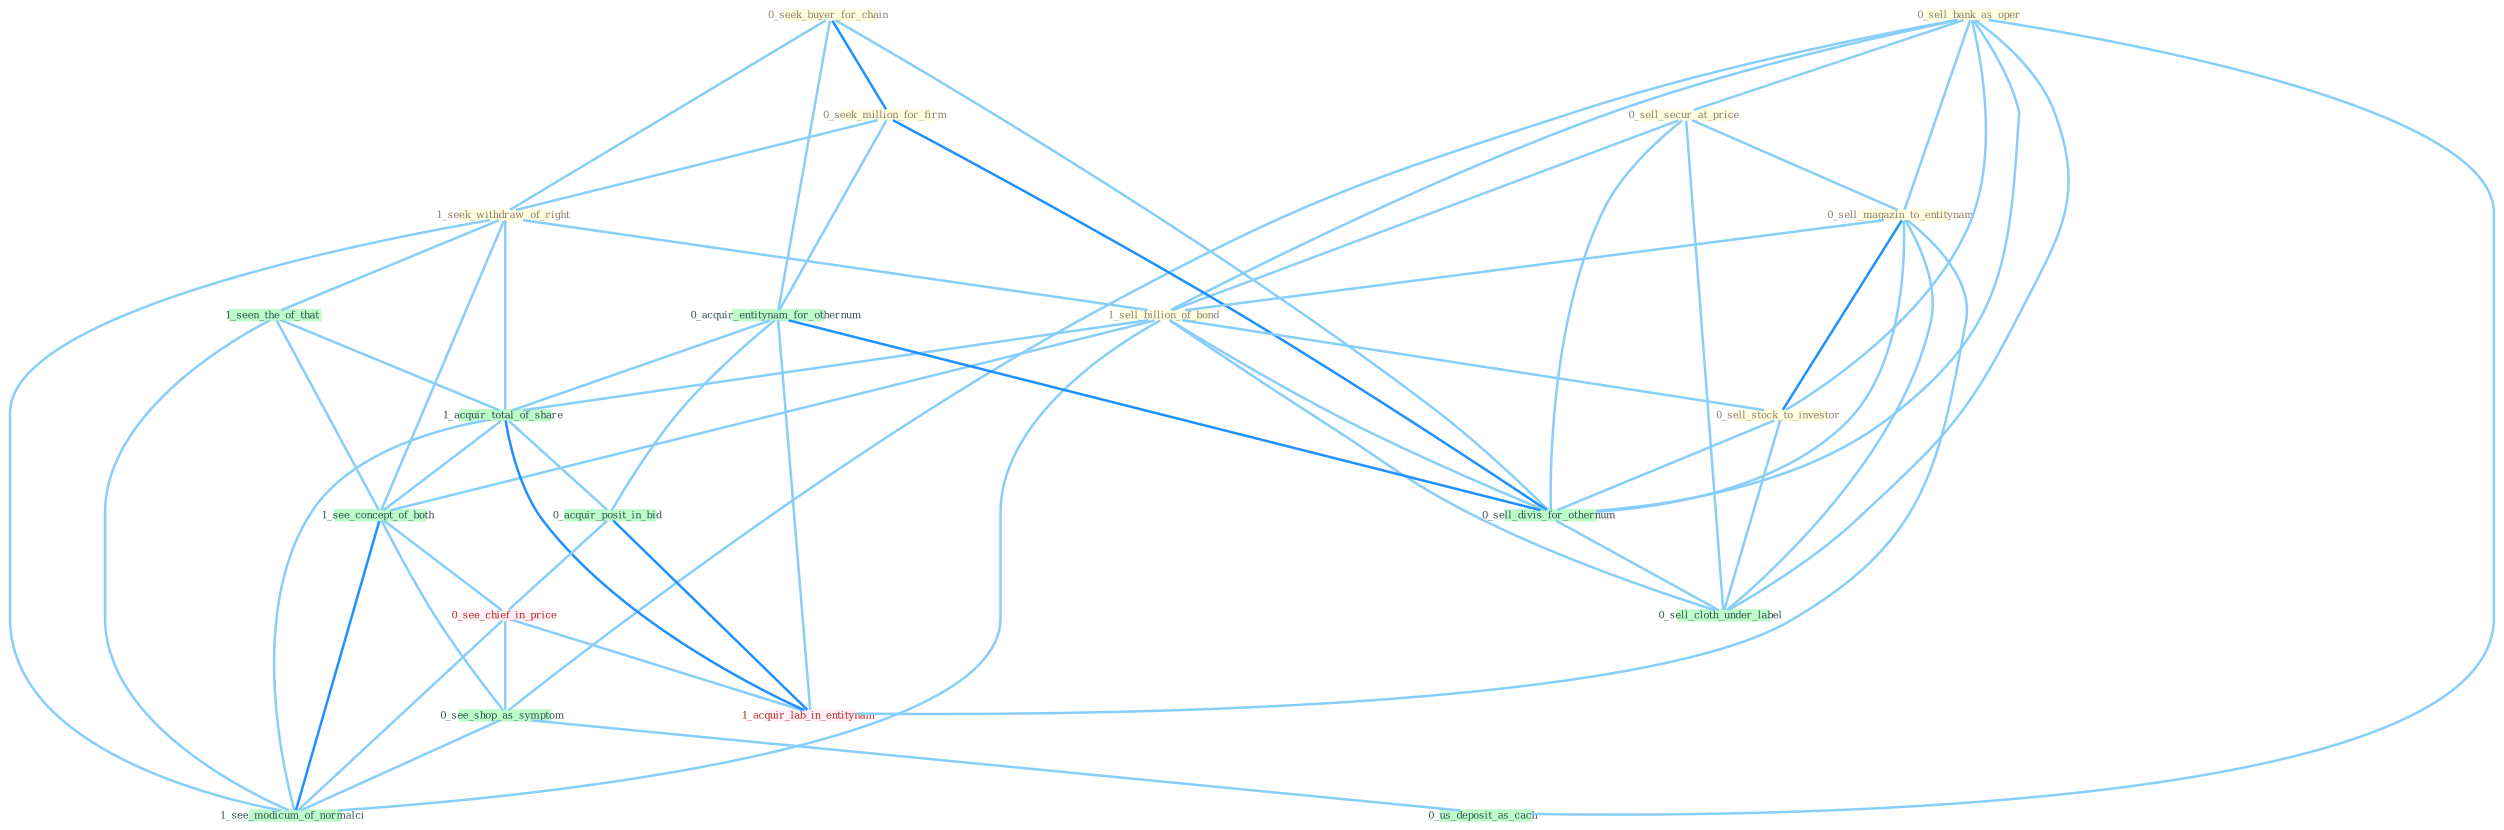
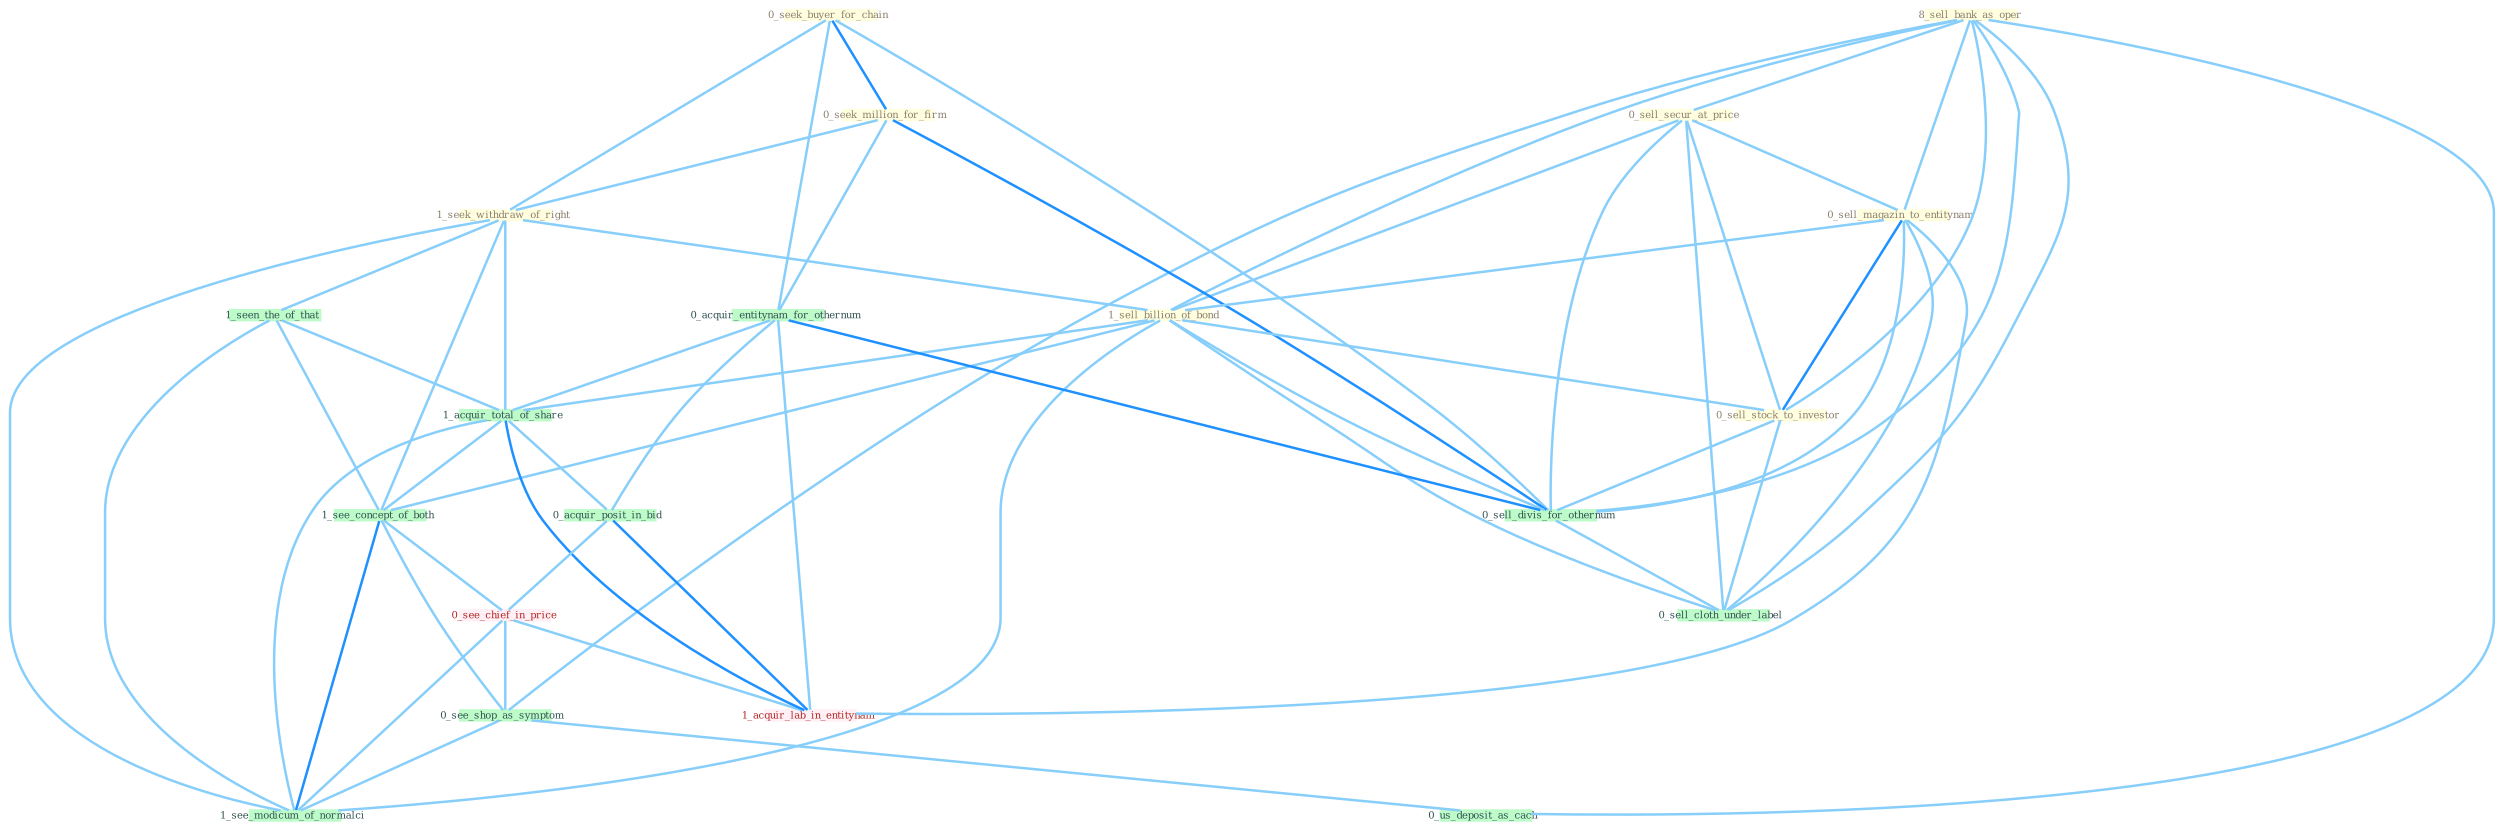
(1971, 15) -> (1971, 15)
none -> (1734, 265)
